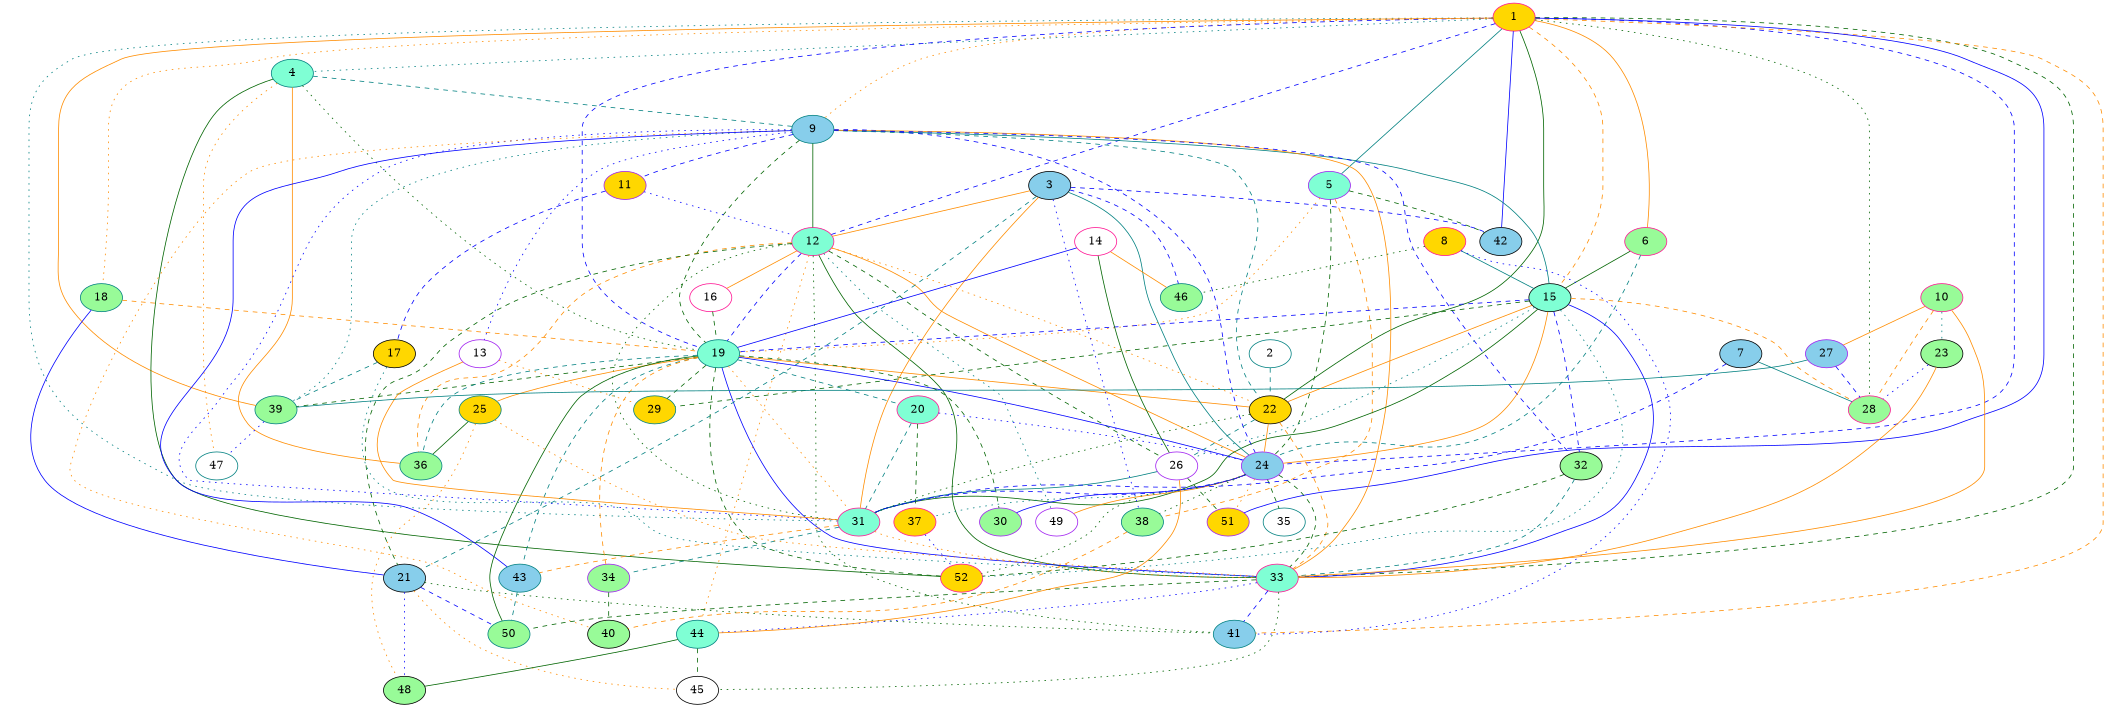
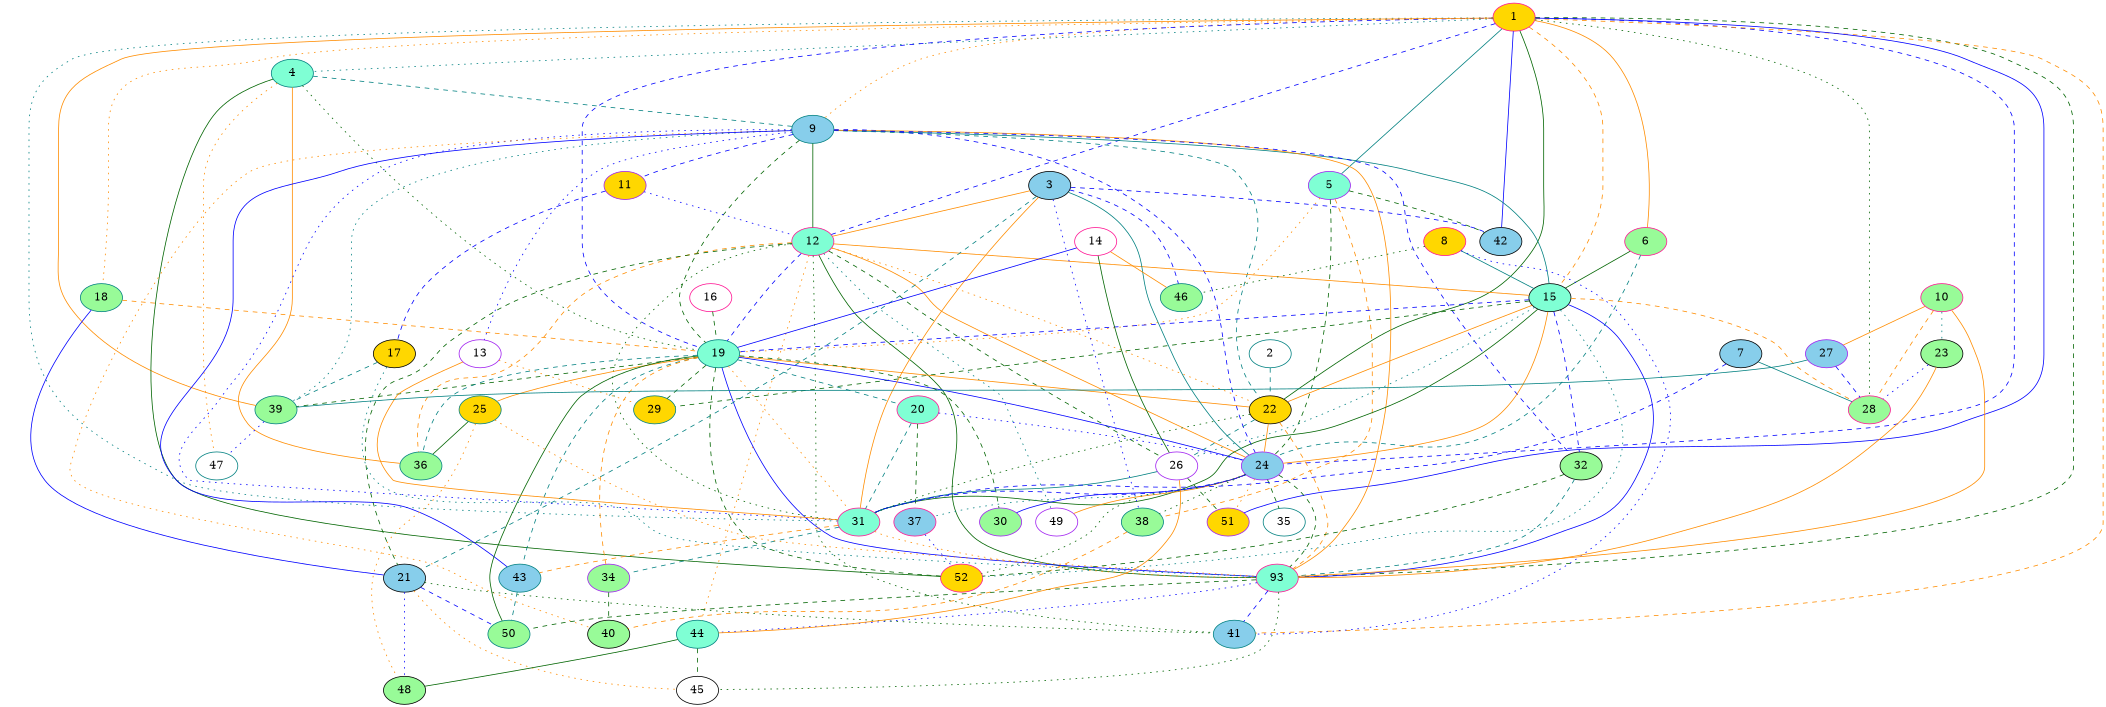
(762, 270) -> (1181, 270)
(915, 522) -> (915, 522)
(1277, 578) -> (1277, 578)
